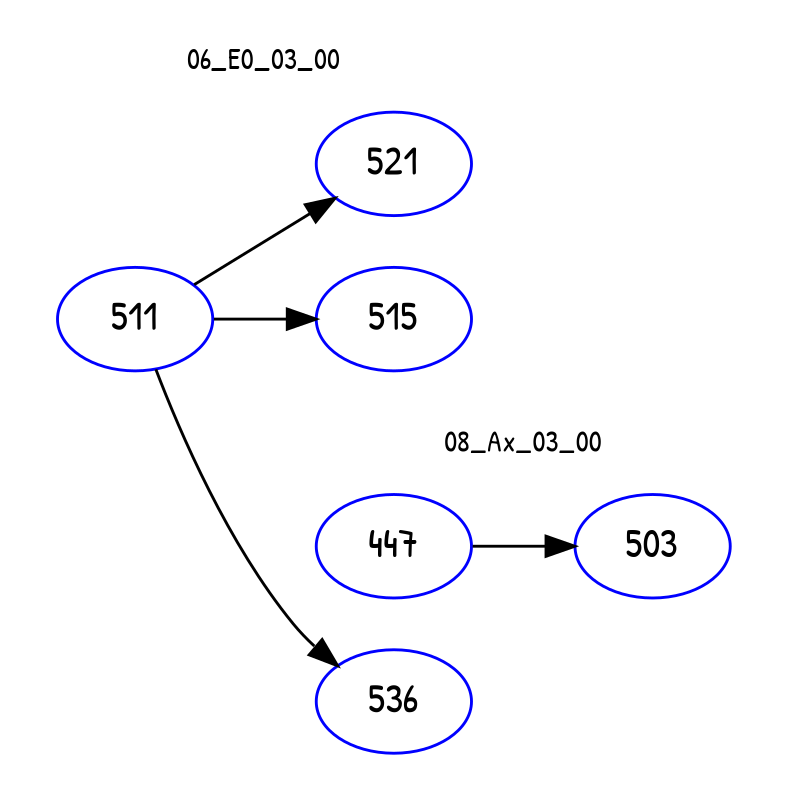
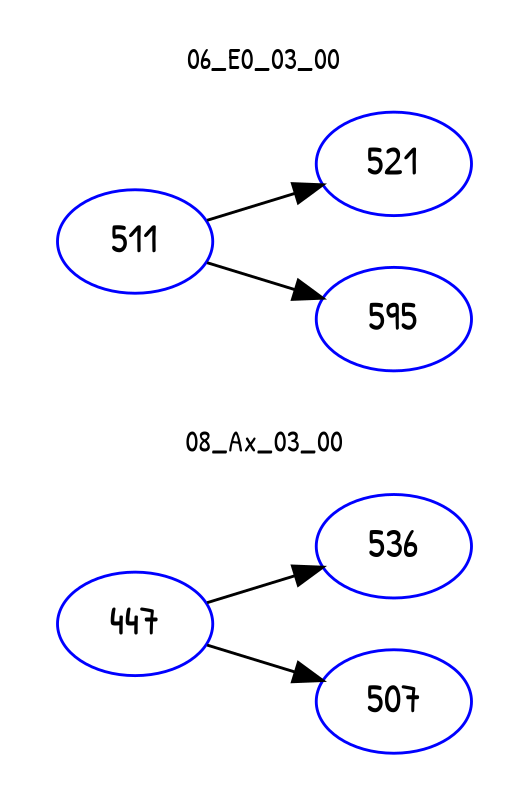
(394, 319) -> (394, 319)
(222, 515) -> (251, 589)
(653, 546) -> (394, 702)
